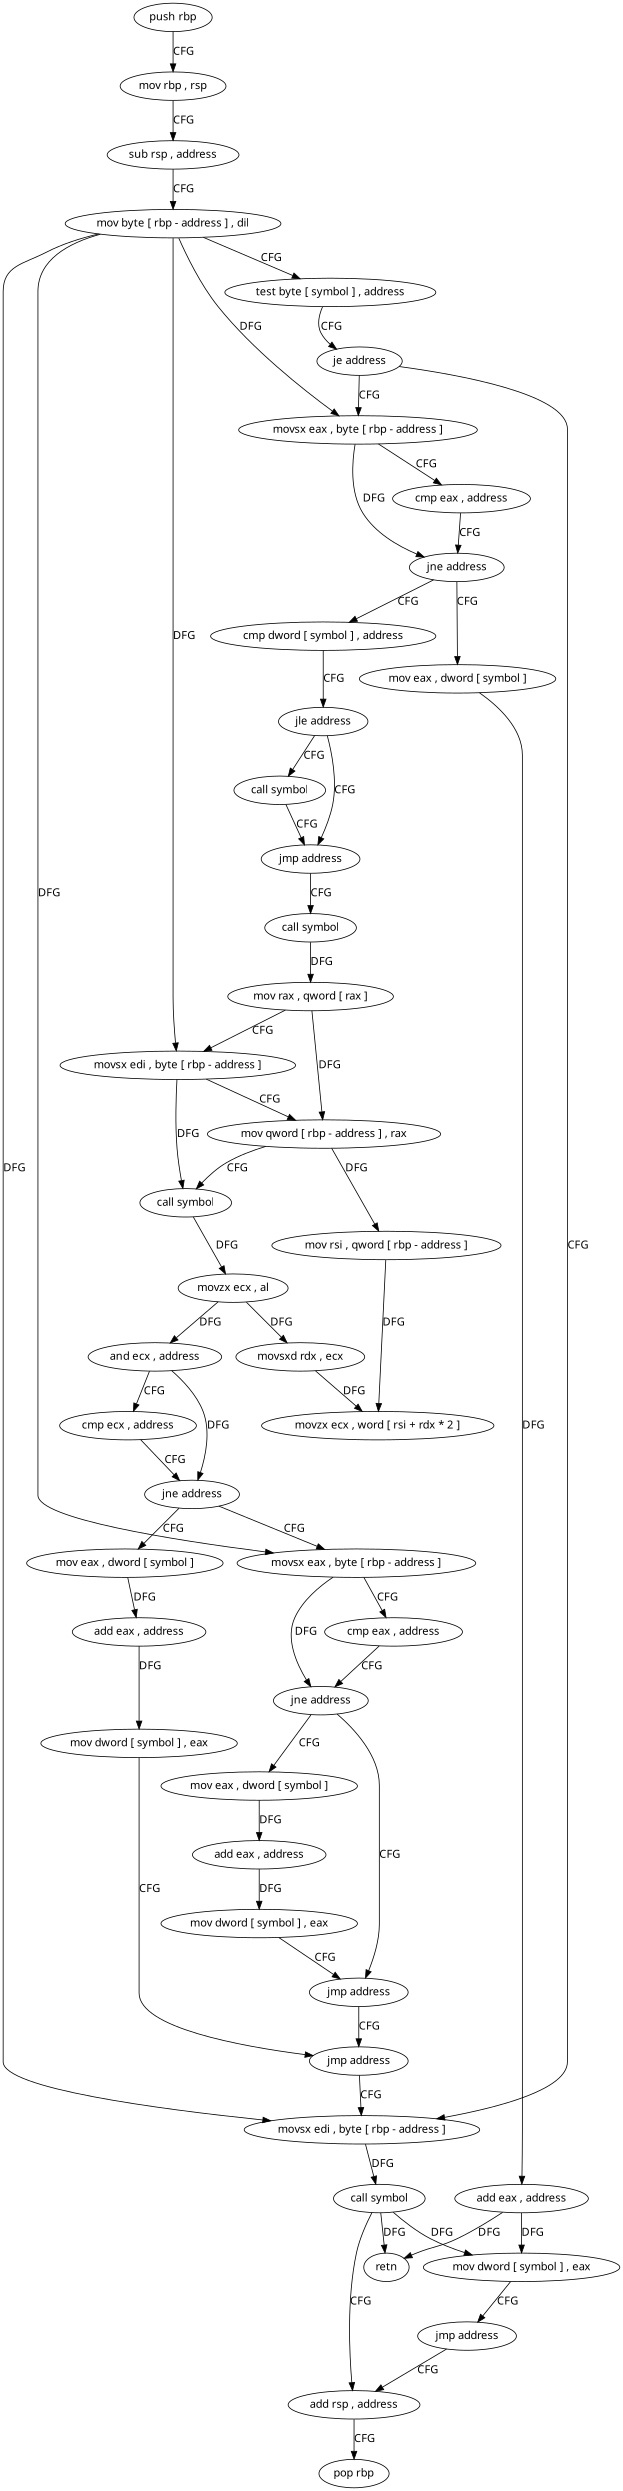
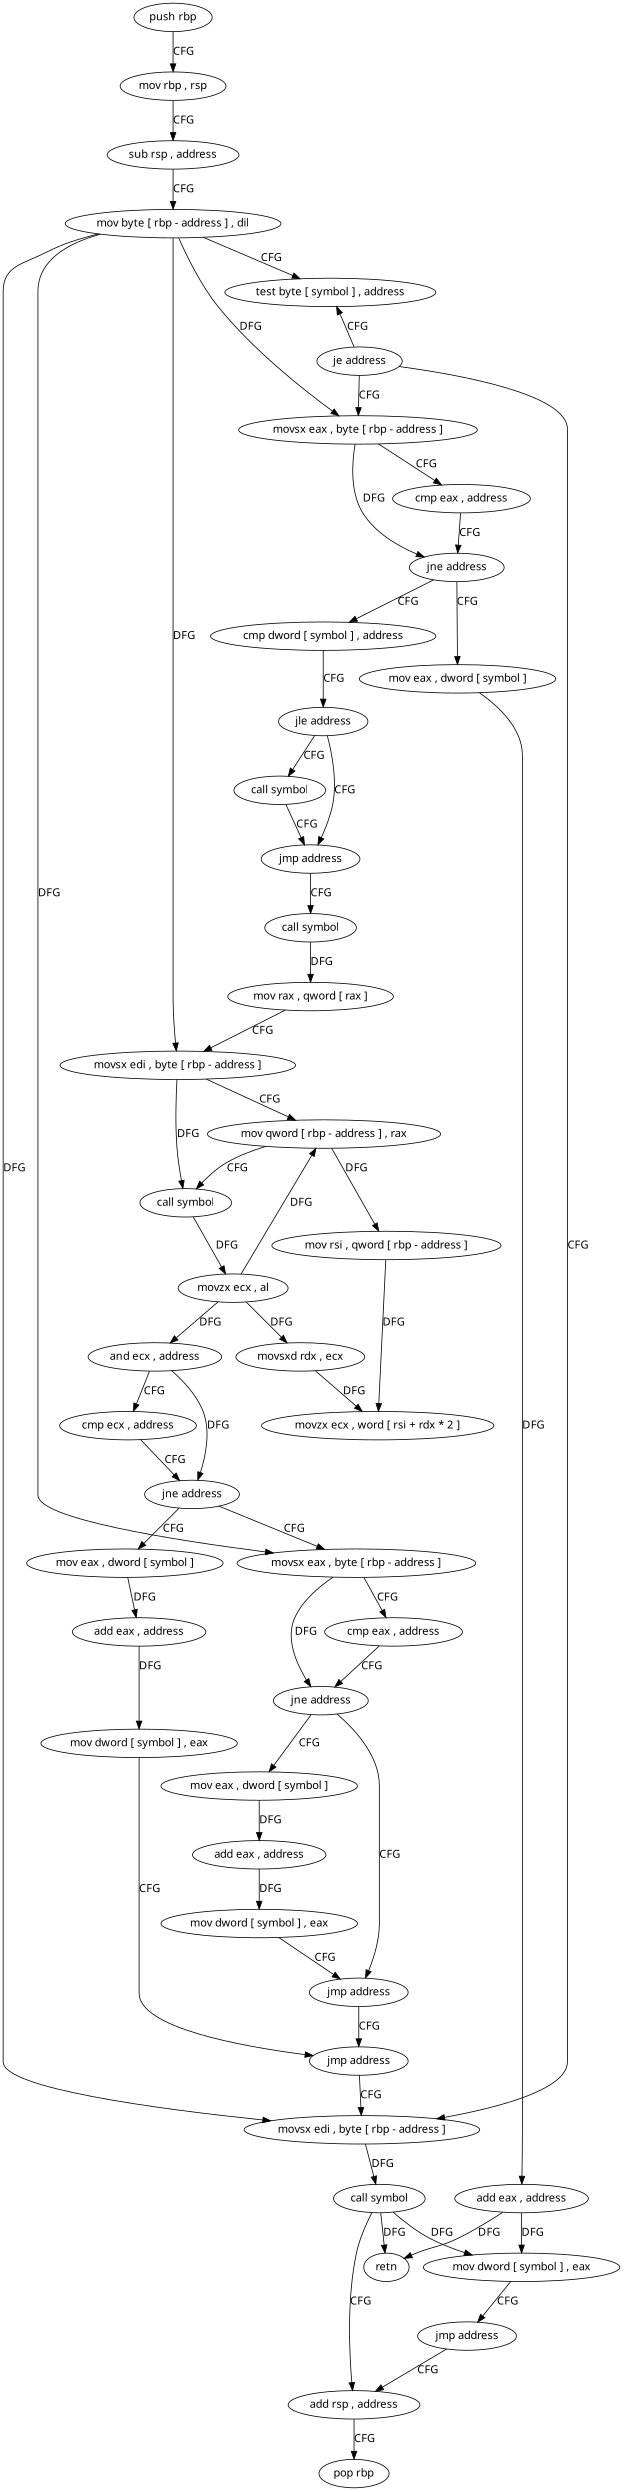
(319, 327) -> (347, 330)
(317, 1061) -> (276, 1215)
